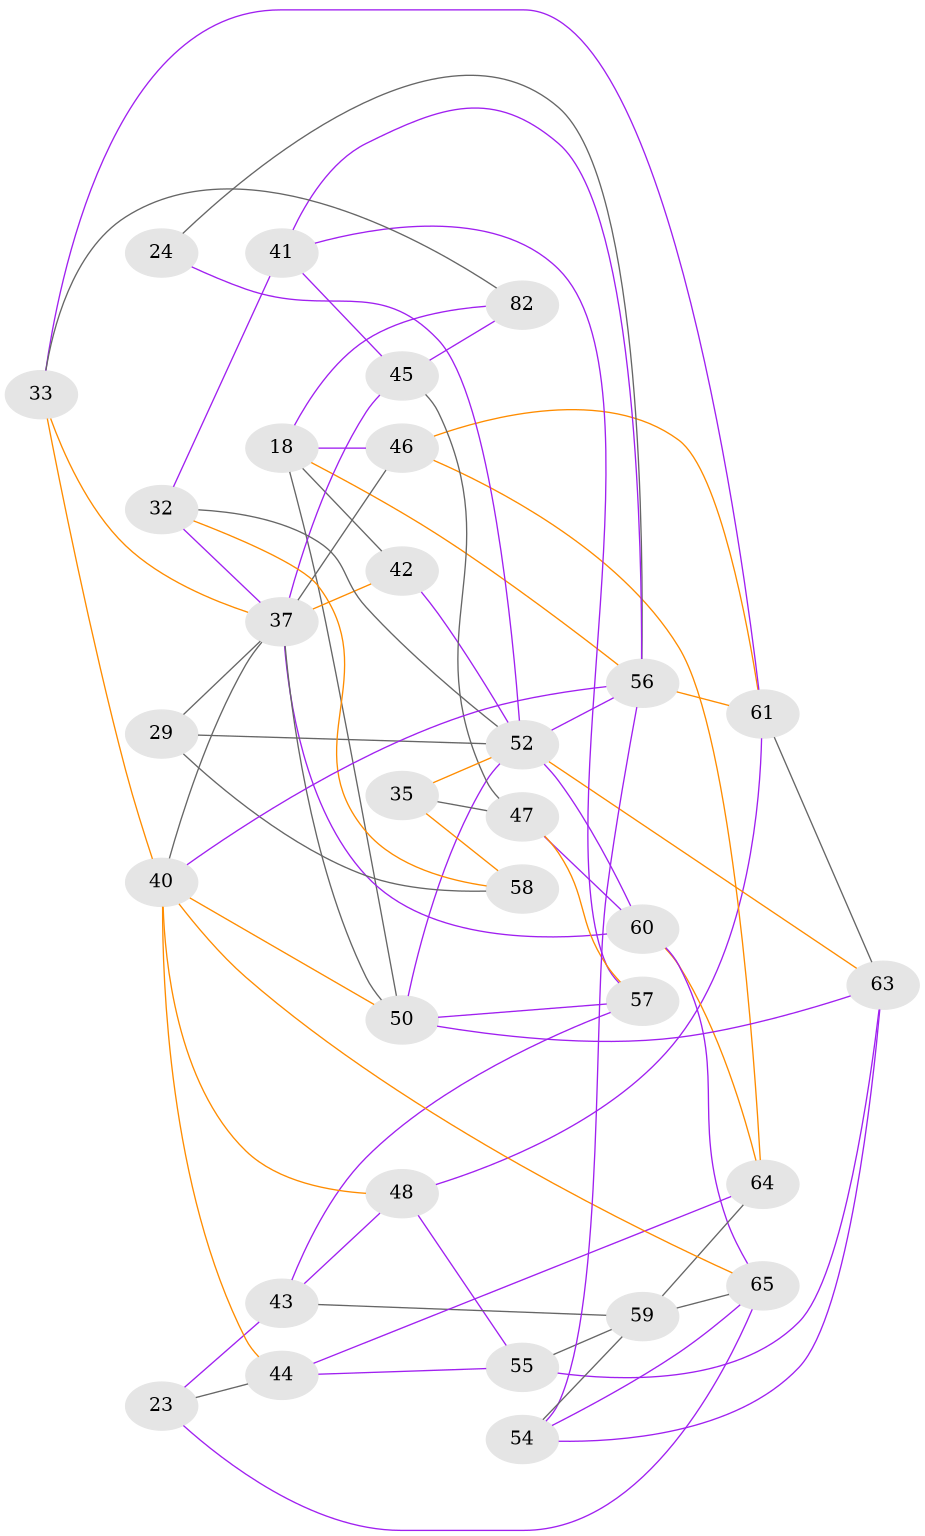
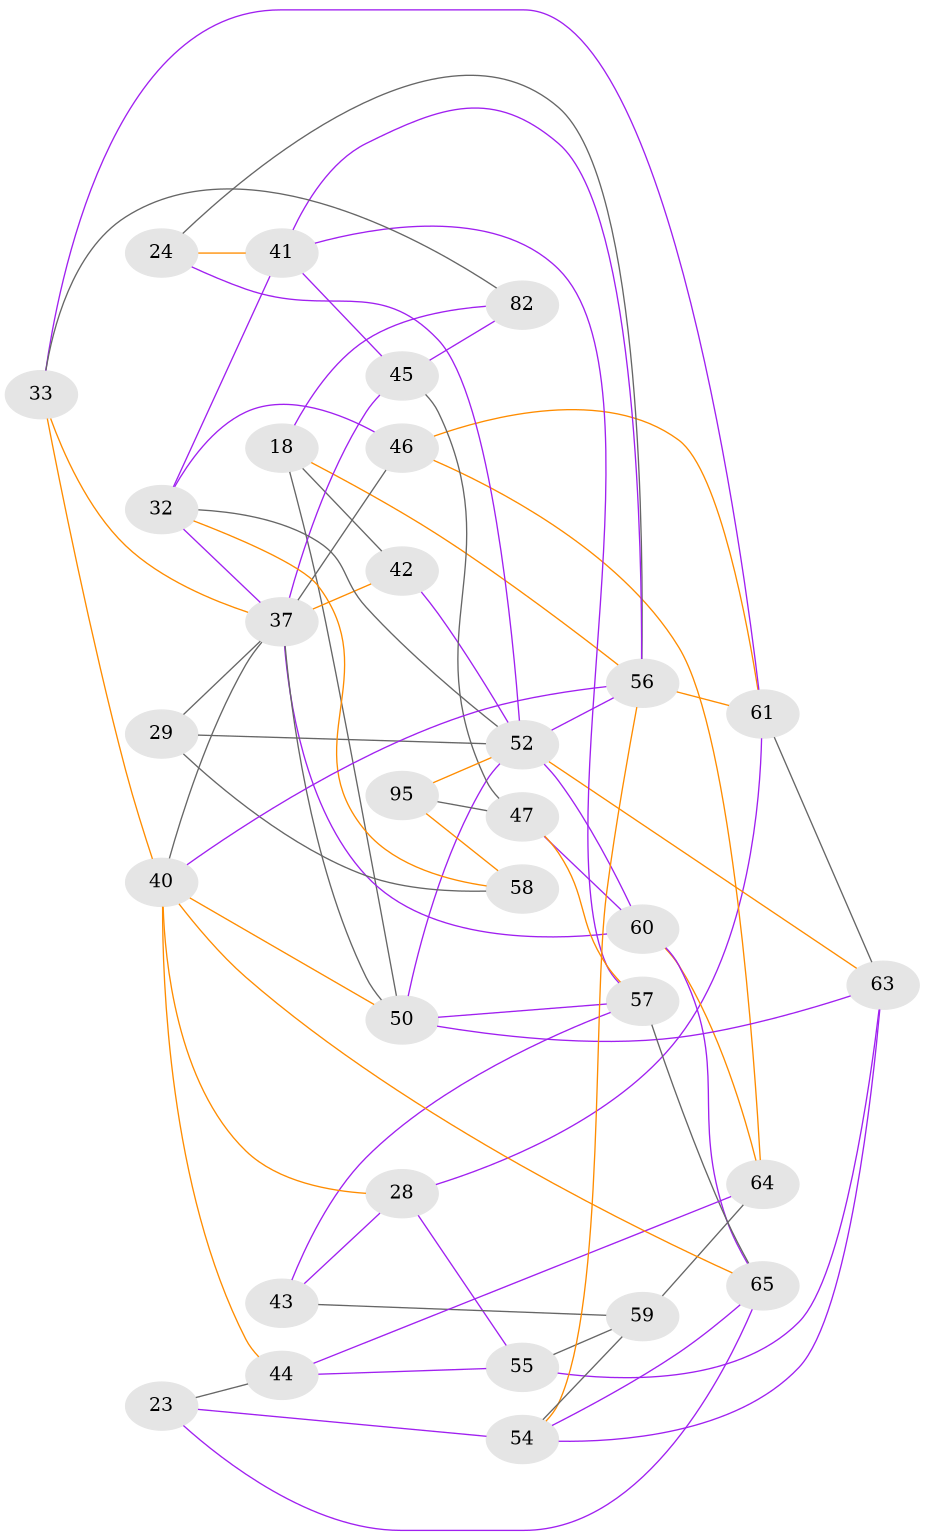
none -> (222, 253)
(336, 448) -> (260, 407)
(402, 796) -> (402, 796)
(598, 1067) -> (598, 1067)
(402, 1194) -> (402, 1194)
(703, 1301) -> (696, 1146)
(222, 1355) -> (342, 1423)
